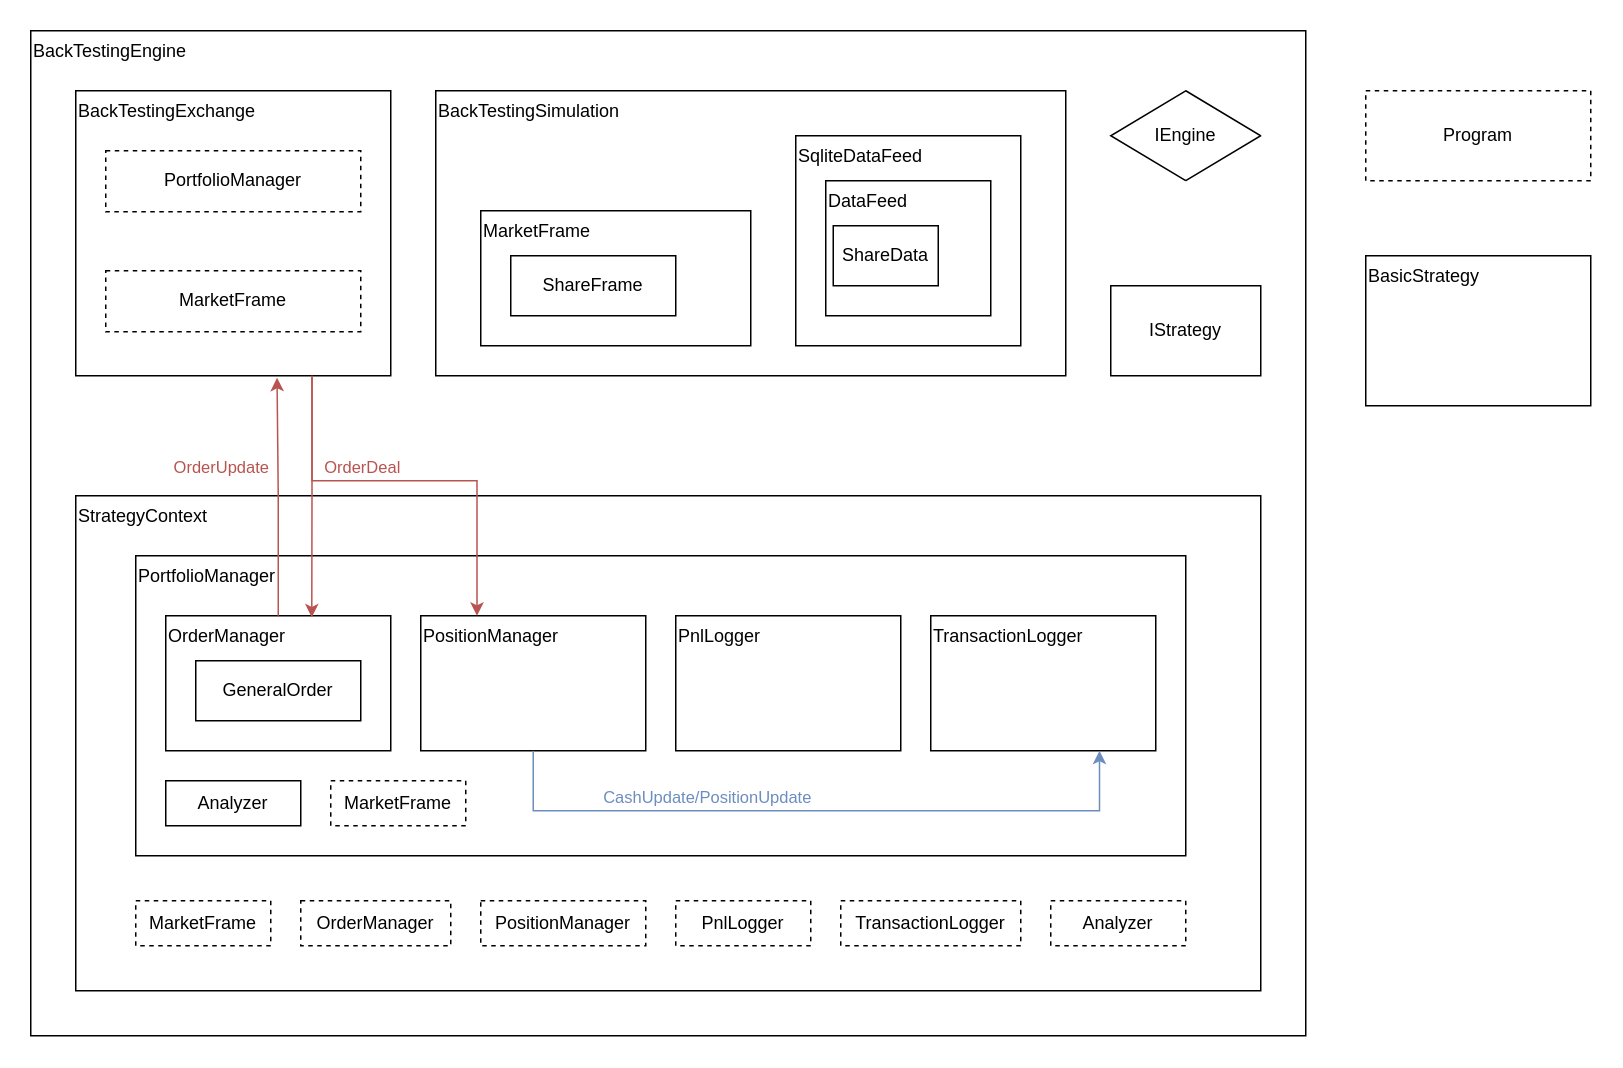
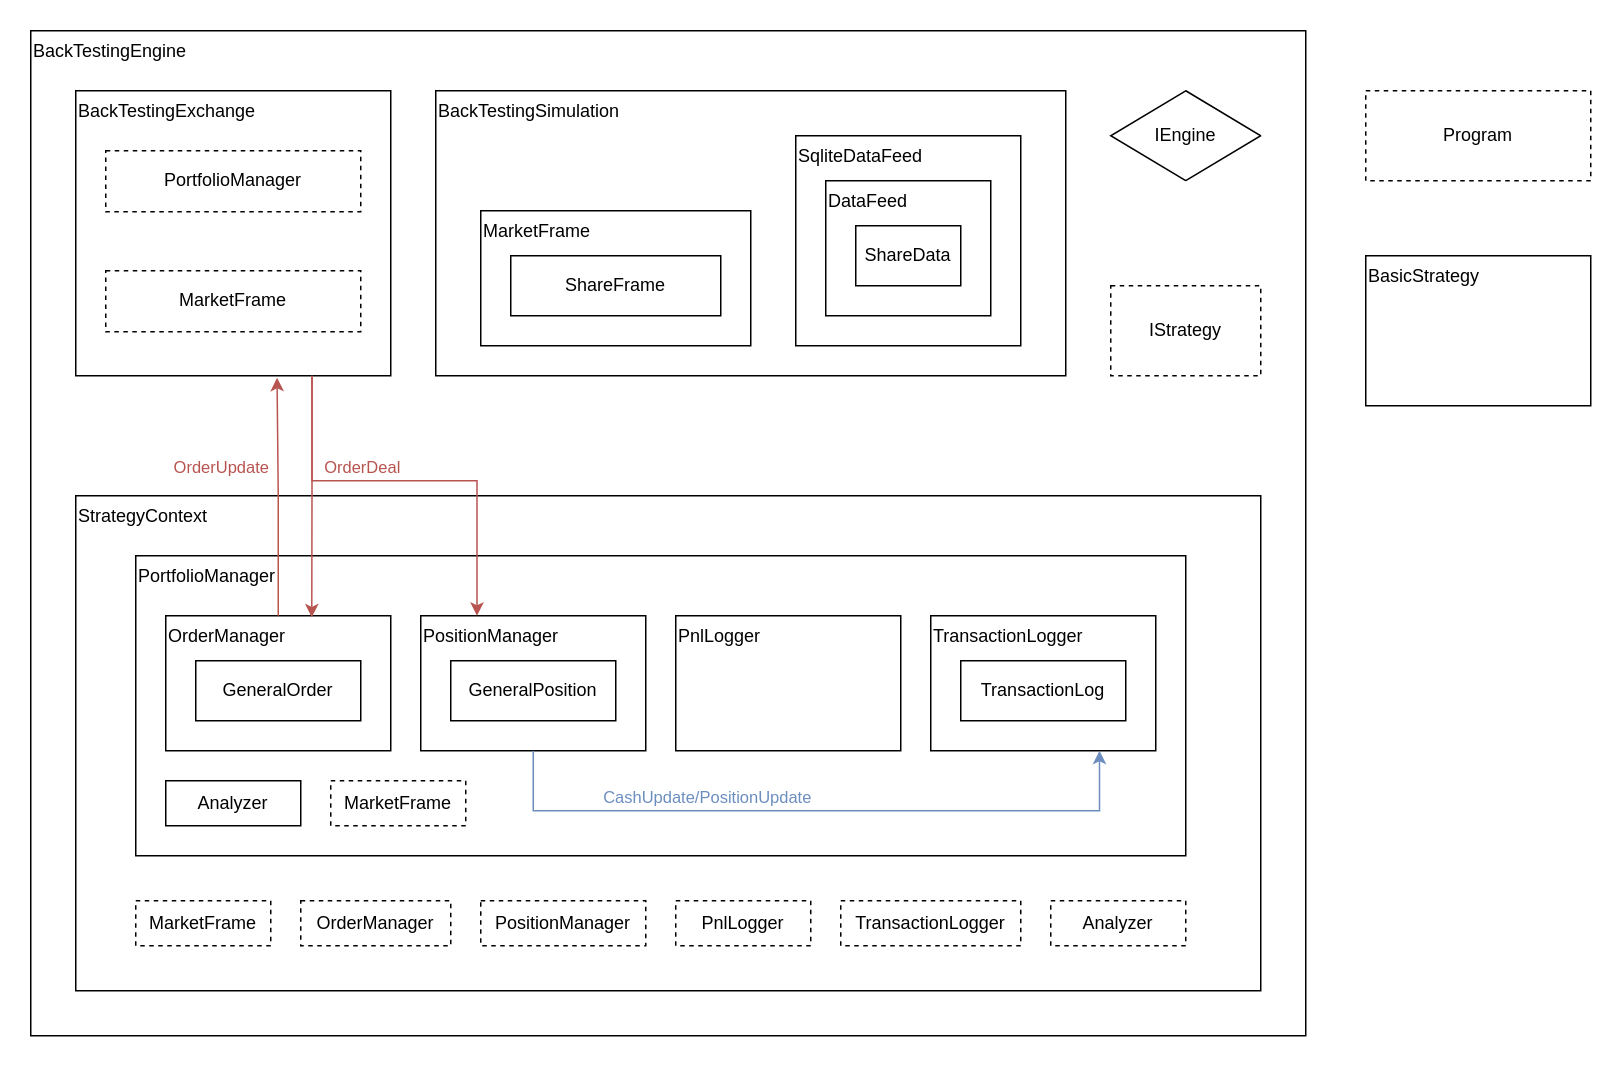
(886, 256) -> (908, 256)
(593, 286) -> (616, 286)
(1186, 331) -> (1186, 331)
none -> (533, 691)
none -> (1043, 691)
